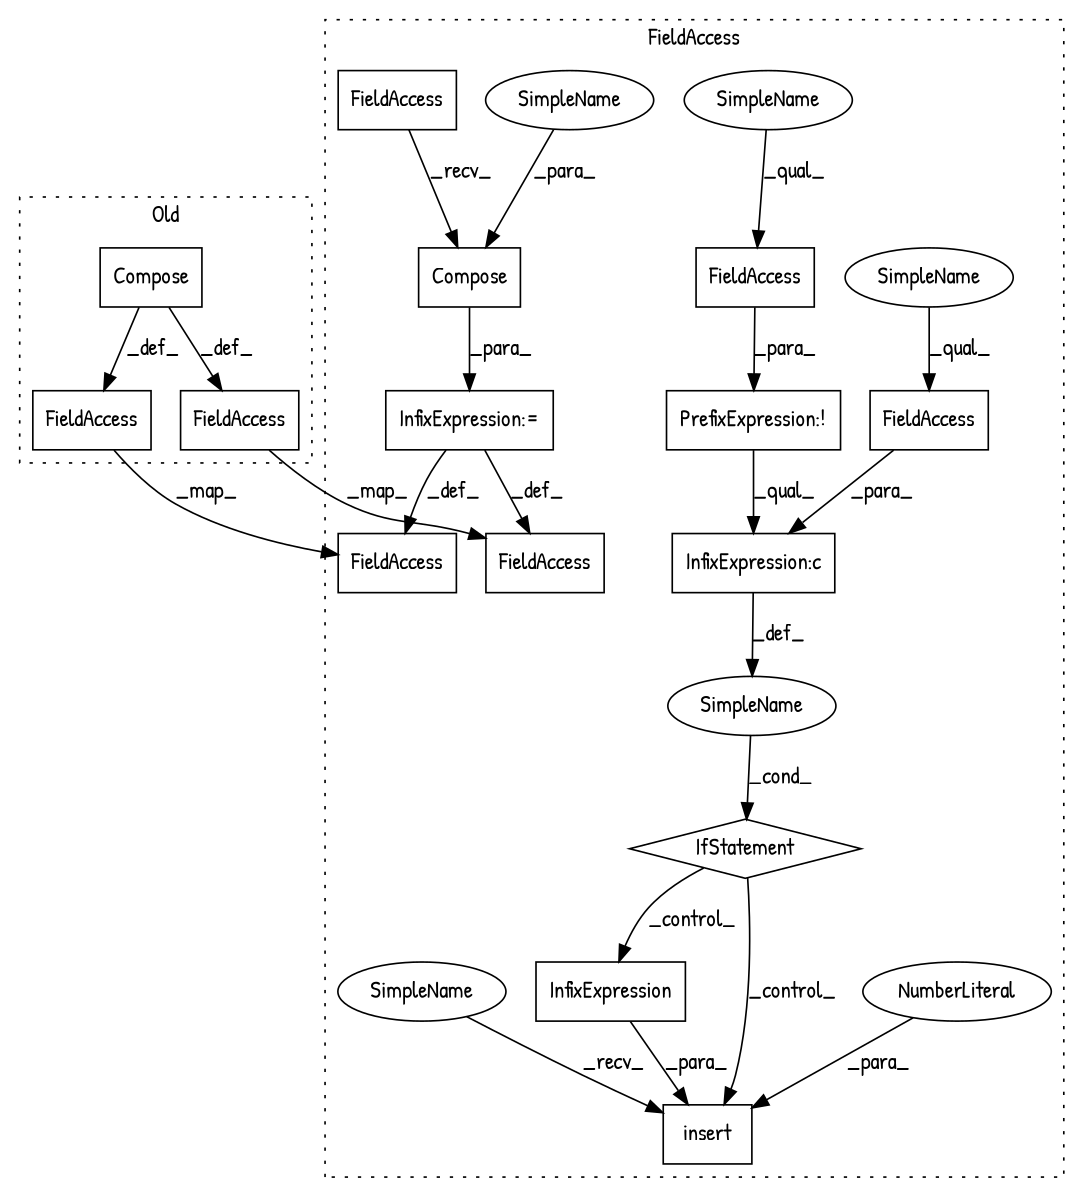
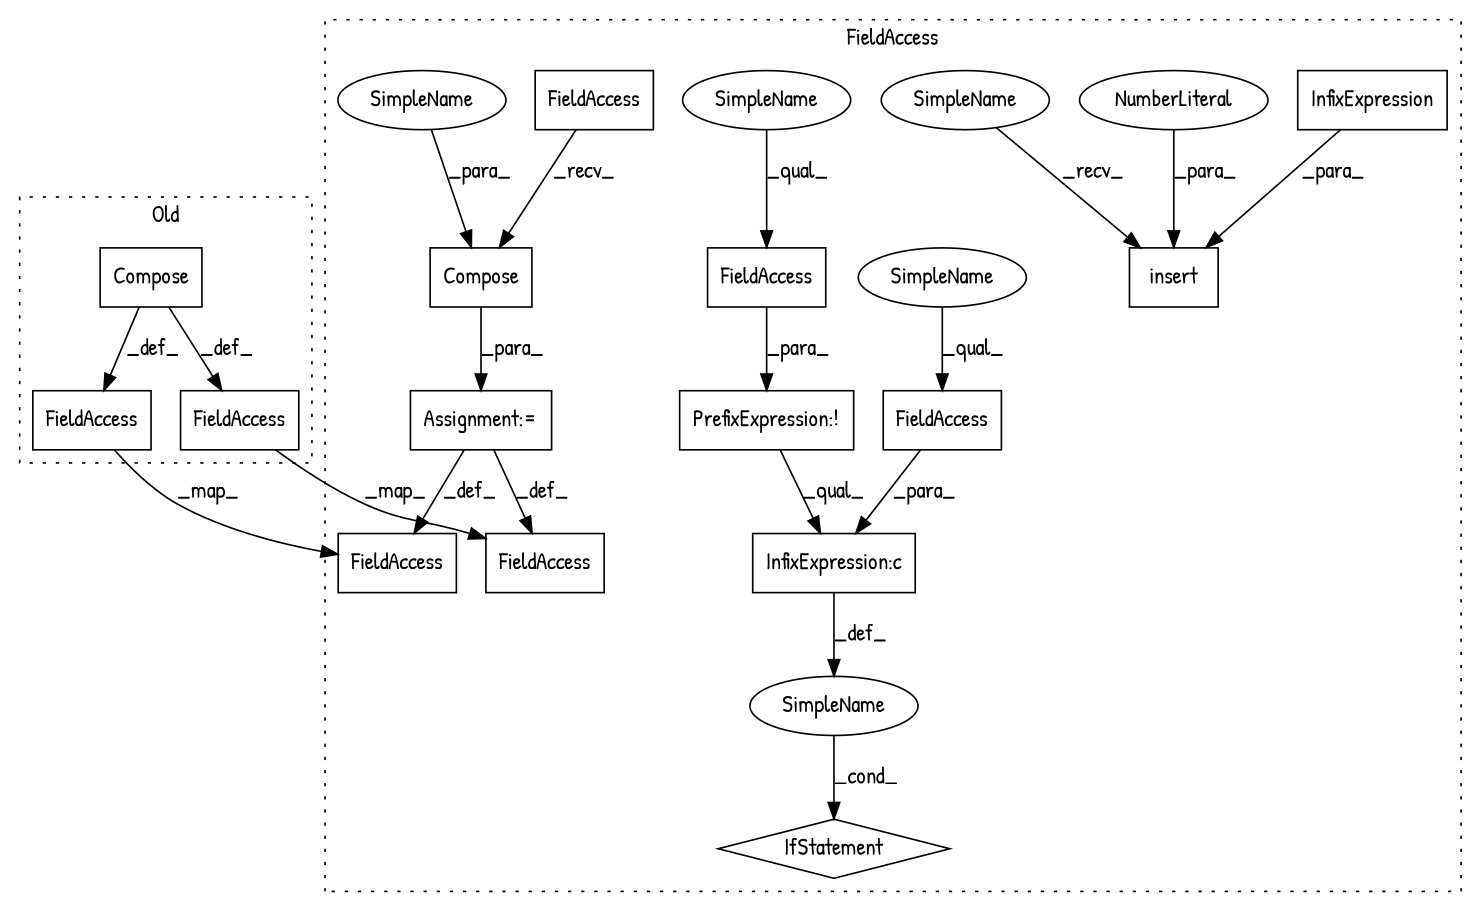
(470, 420) -> (481, 420)
(657, 900) -> none
(748, 984) -> none
